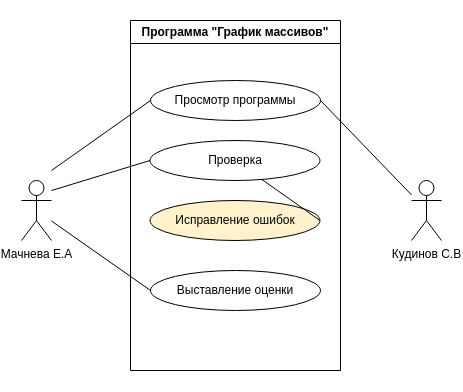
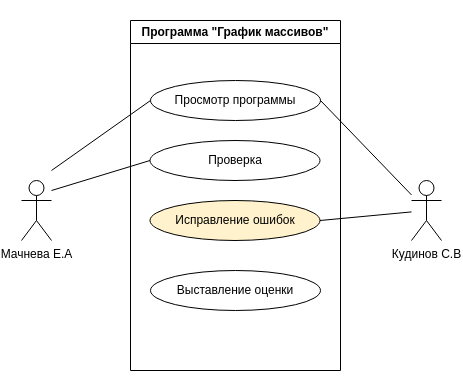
(291, 200) -> (365, 216)
(101, 256) -> none
